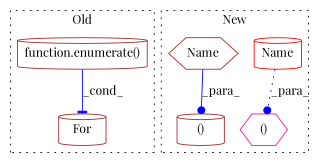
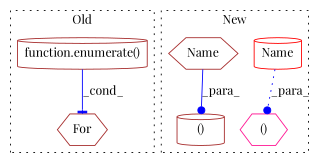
(82, 130) -> (82, 130)
